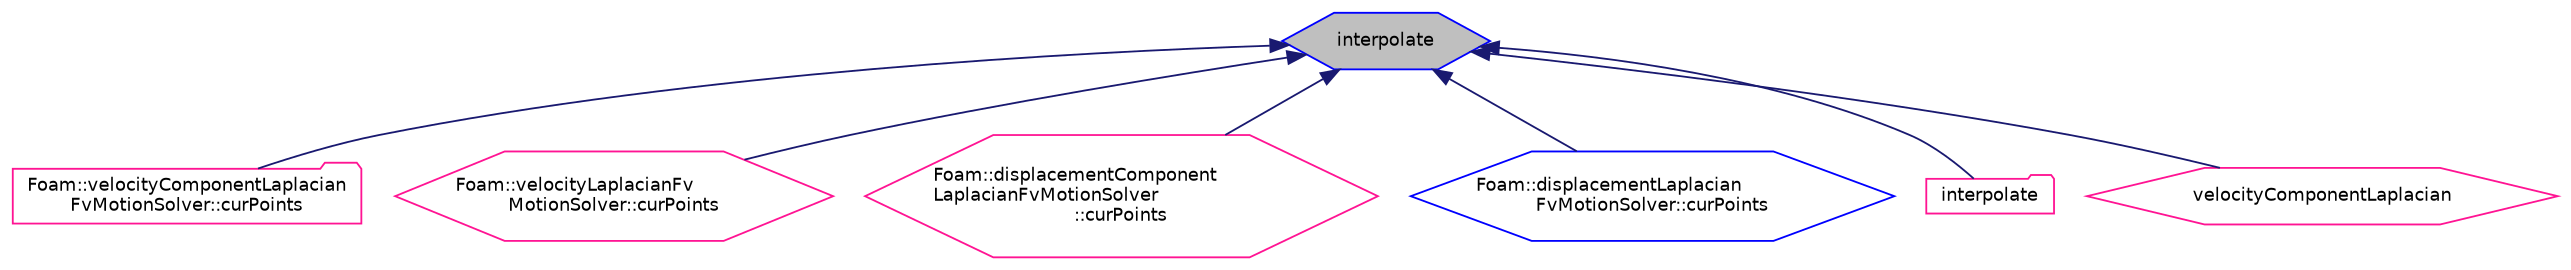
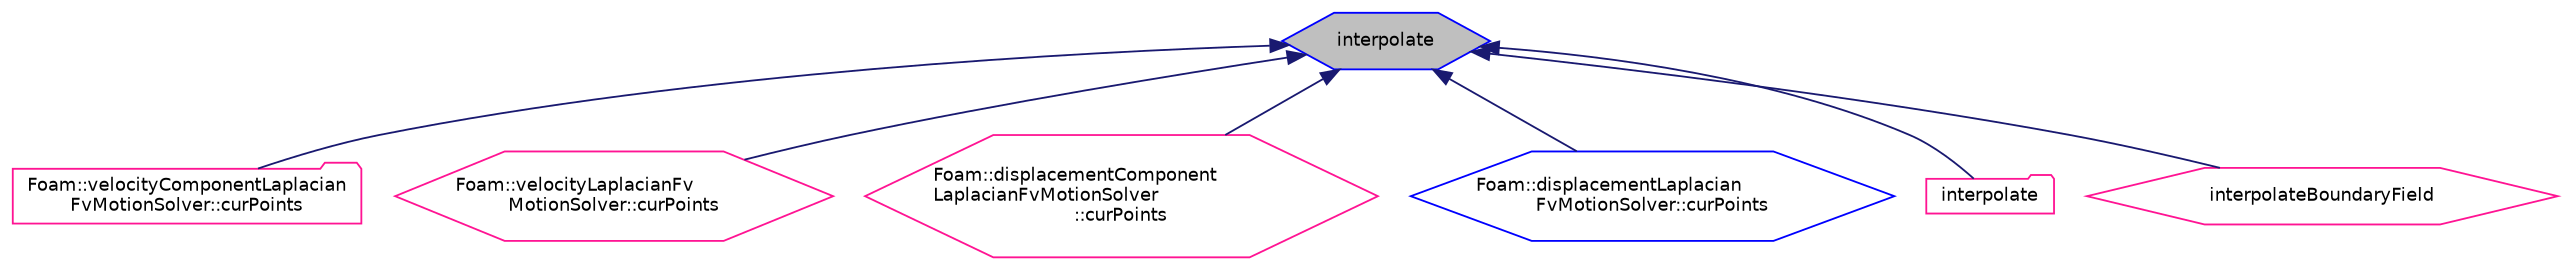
(2322, 196) -> (2322, 196)
